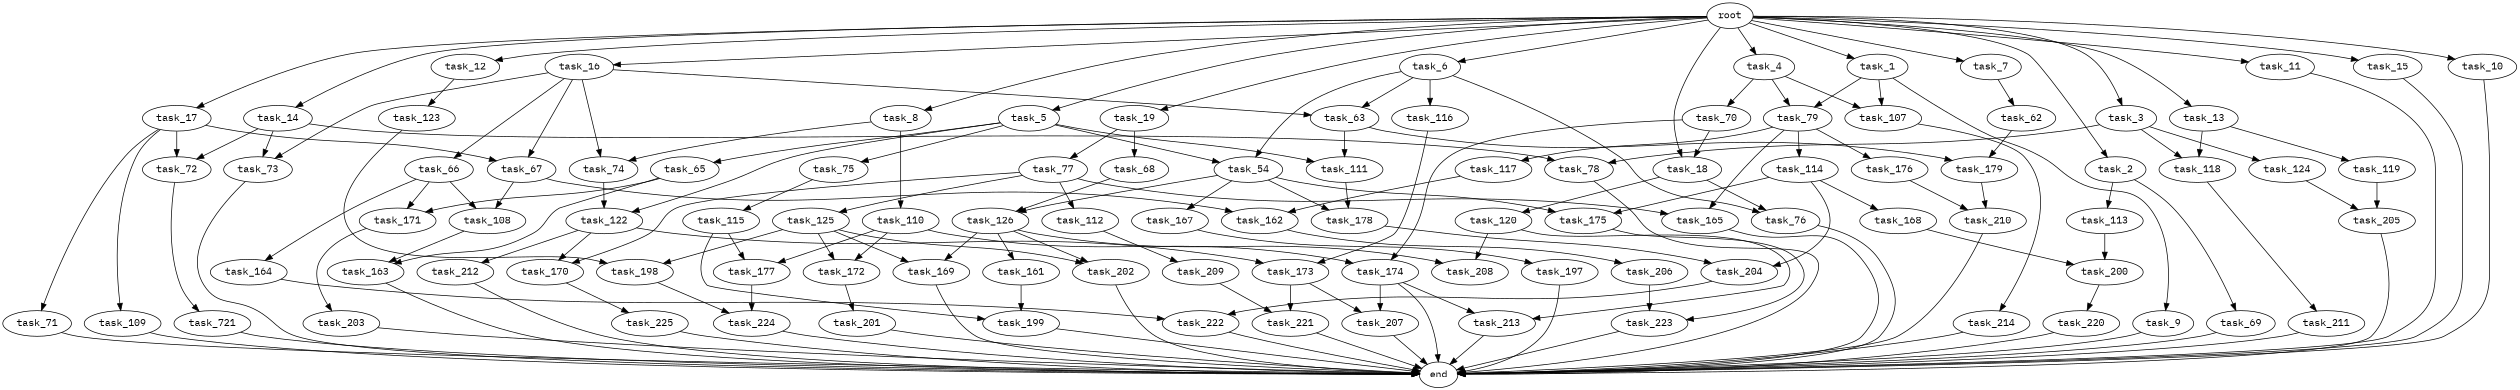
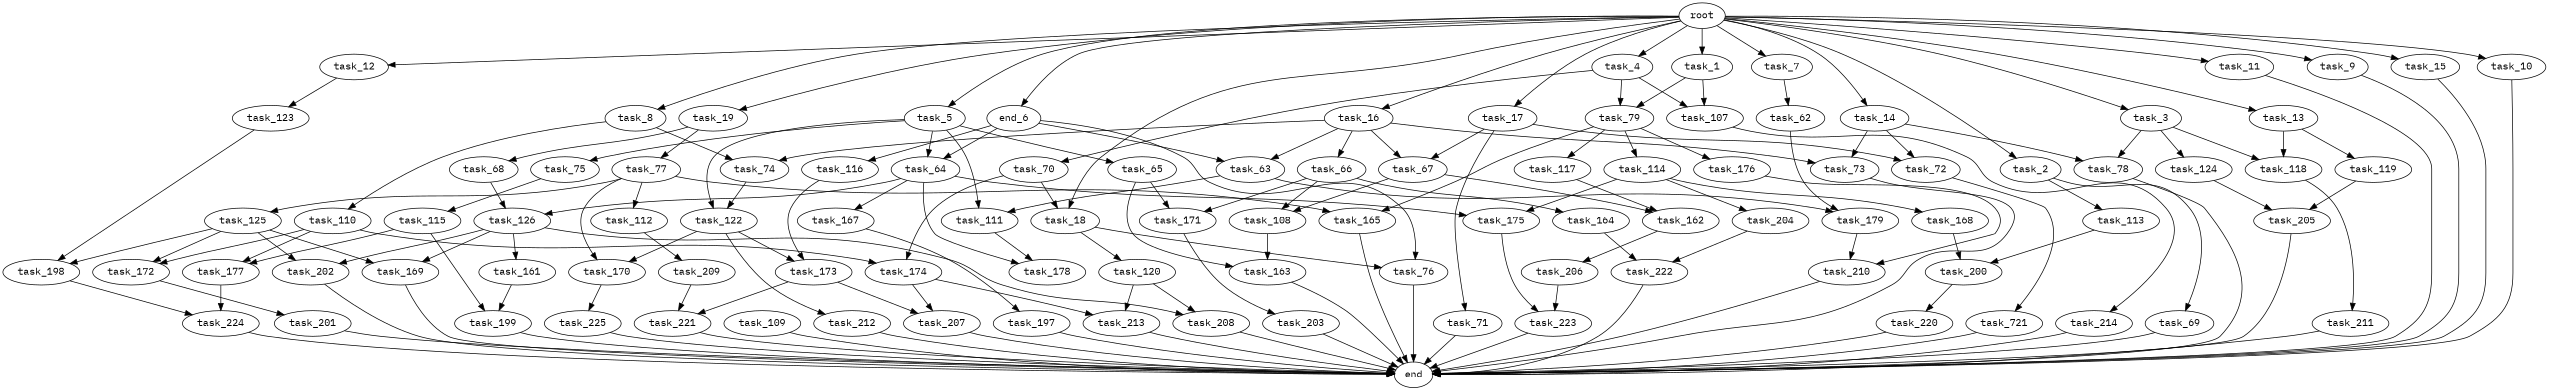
(1430, 67) -> (1014, 118)
(1248, 170) -> (925, 170)
(2063, 172) -> (2045, 31)
(121, 211) -> none
(1545, 242) -> none
(1427, 314) -> (1314, 351)
